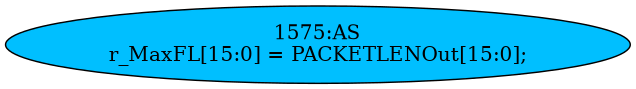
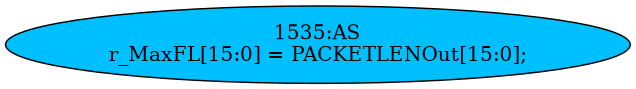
(318, 45) -> (318, 45)
